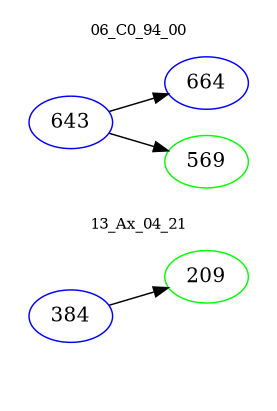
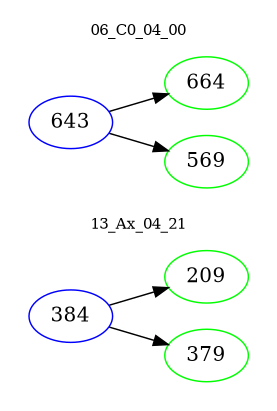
(139, 31) -> (139, 31)
(207, 83) -> (207, 83)
none -> (207, 355)
